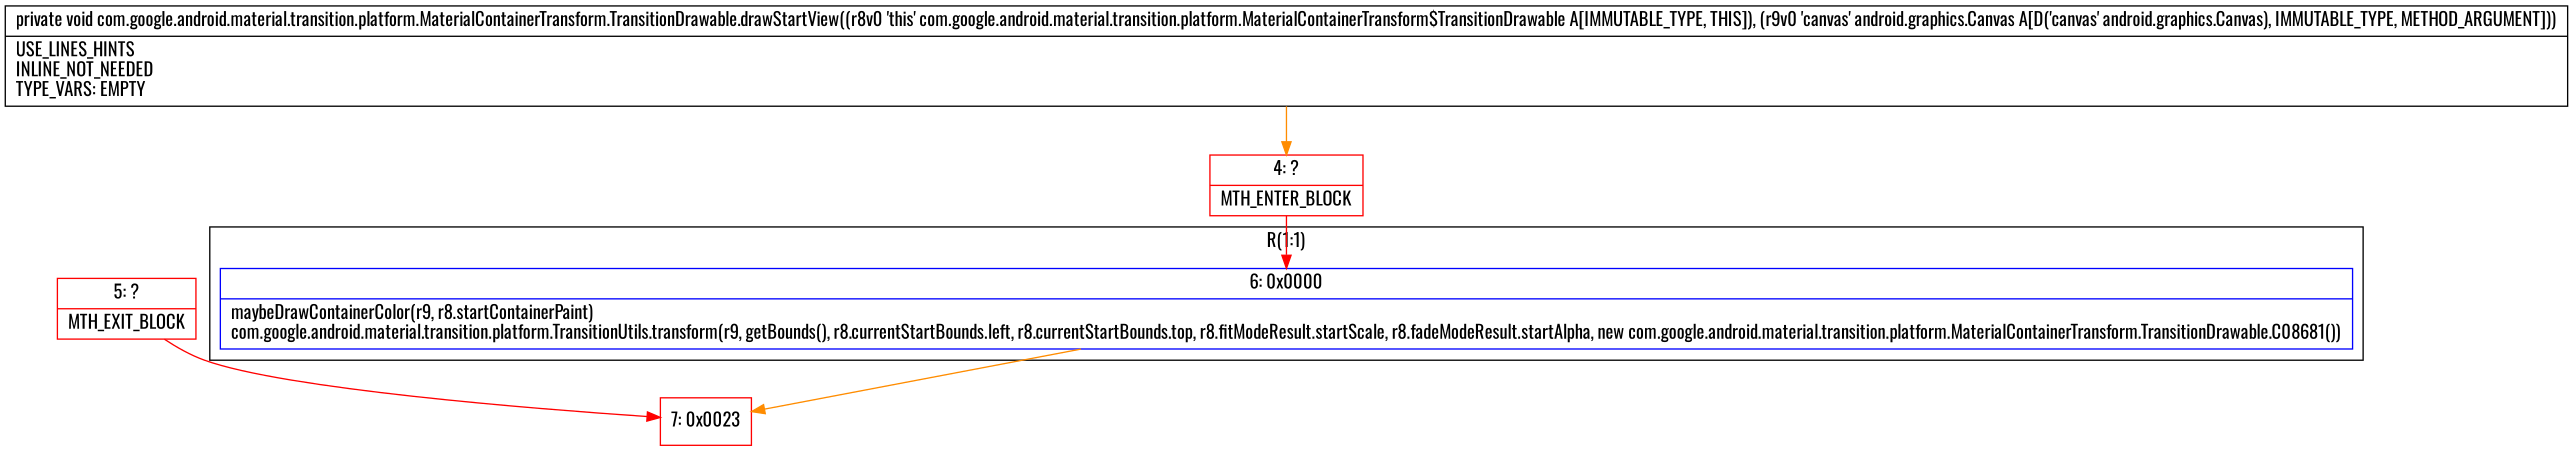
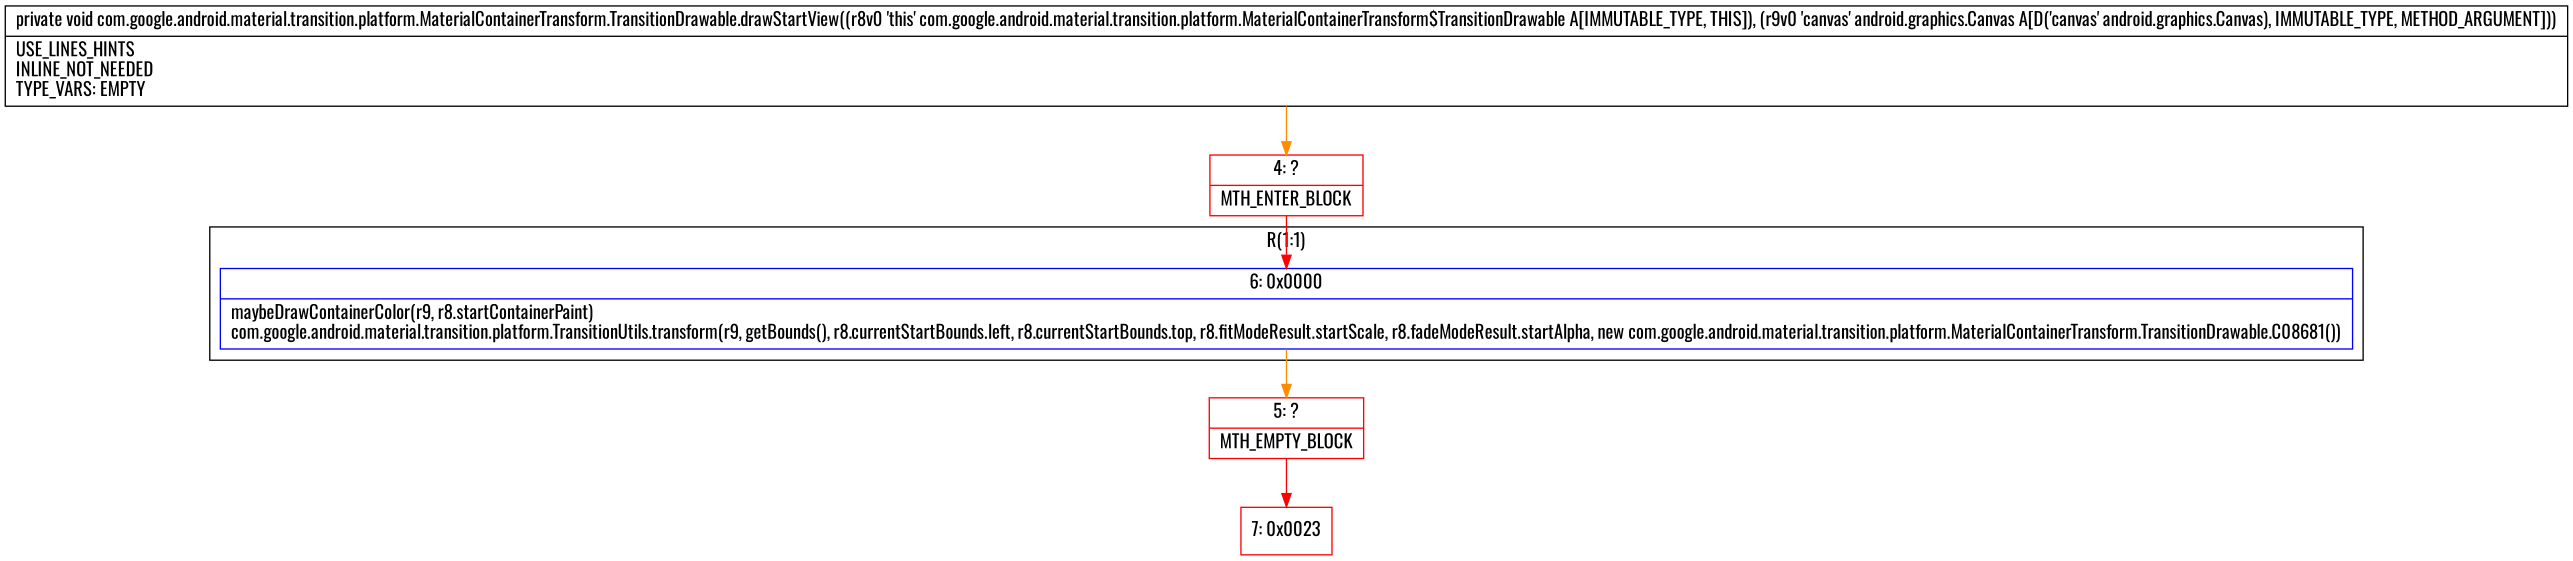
(127, 323) -> (1286, 443)
(923, 379) -> (1286, 369)
